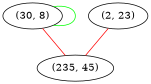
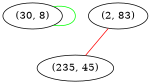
(118, 16) -> (118, 16)
(54, 42) -> none
